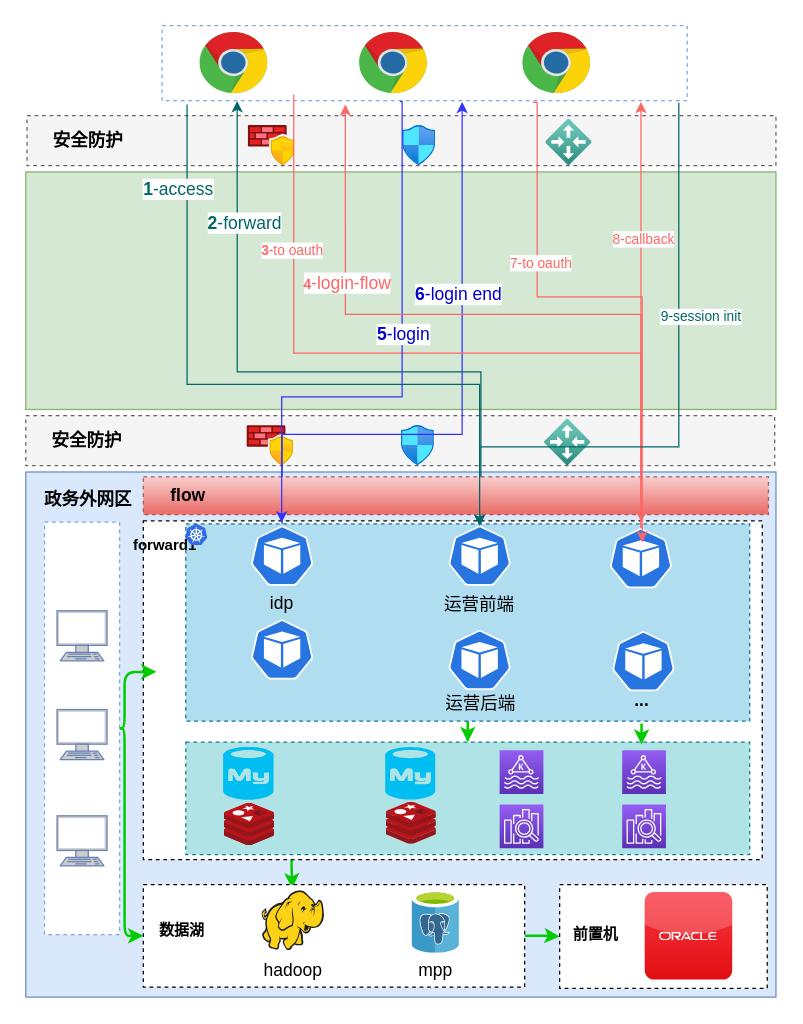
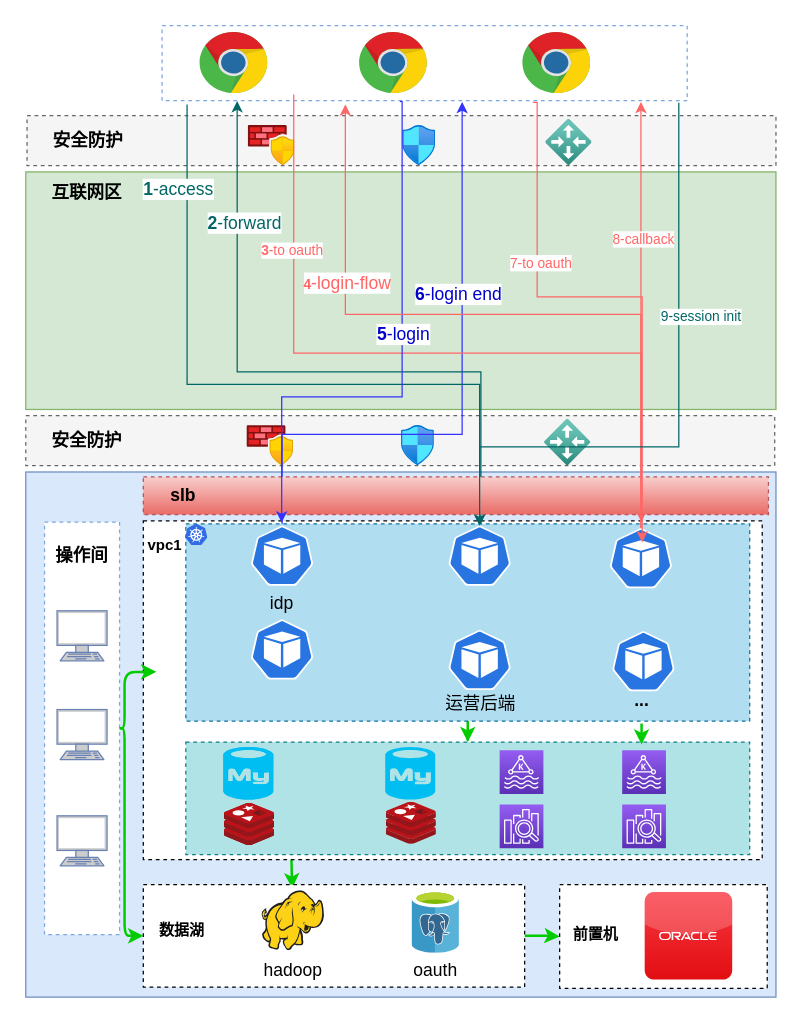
none -> (87, 192)
(188, 496) -> (183, 496)
(88, 499) -> none
(165, 546) -> (165, 546)
none -> (82, 556)
(479, 604) -> none
(436, 971) -> (436, 971)
